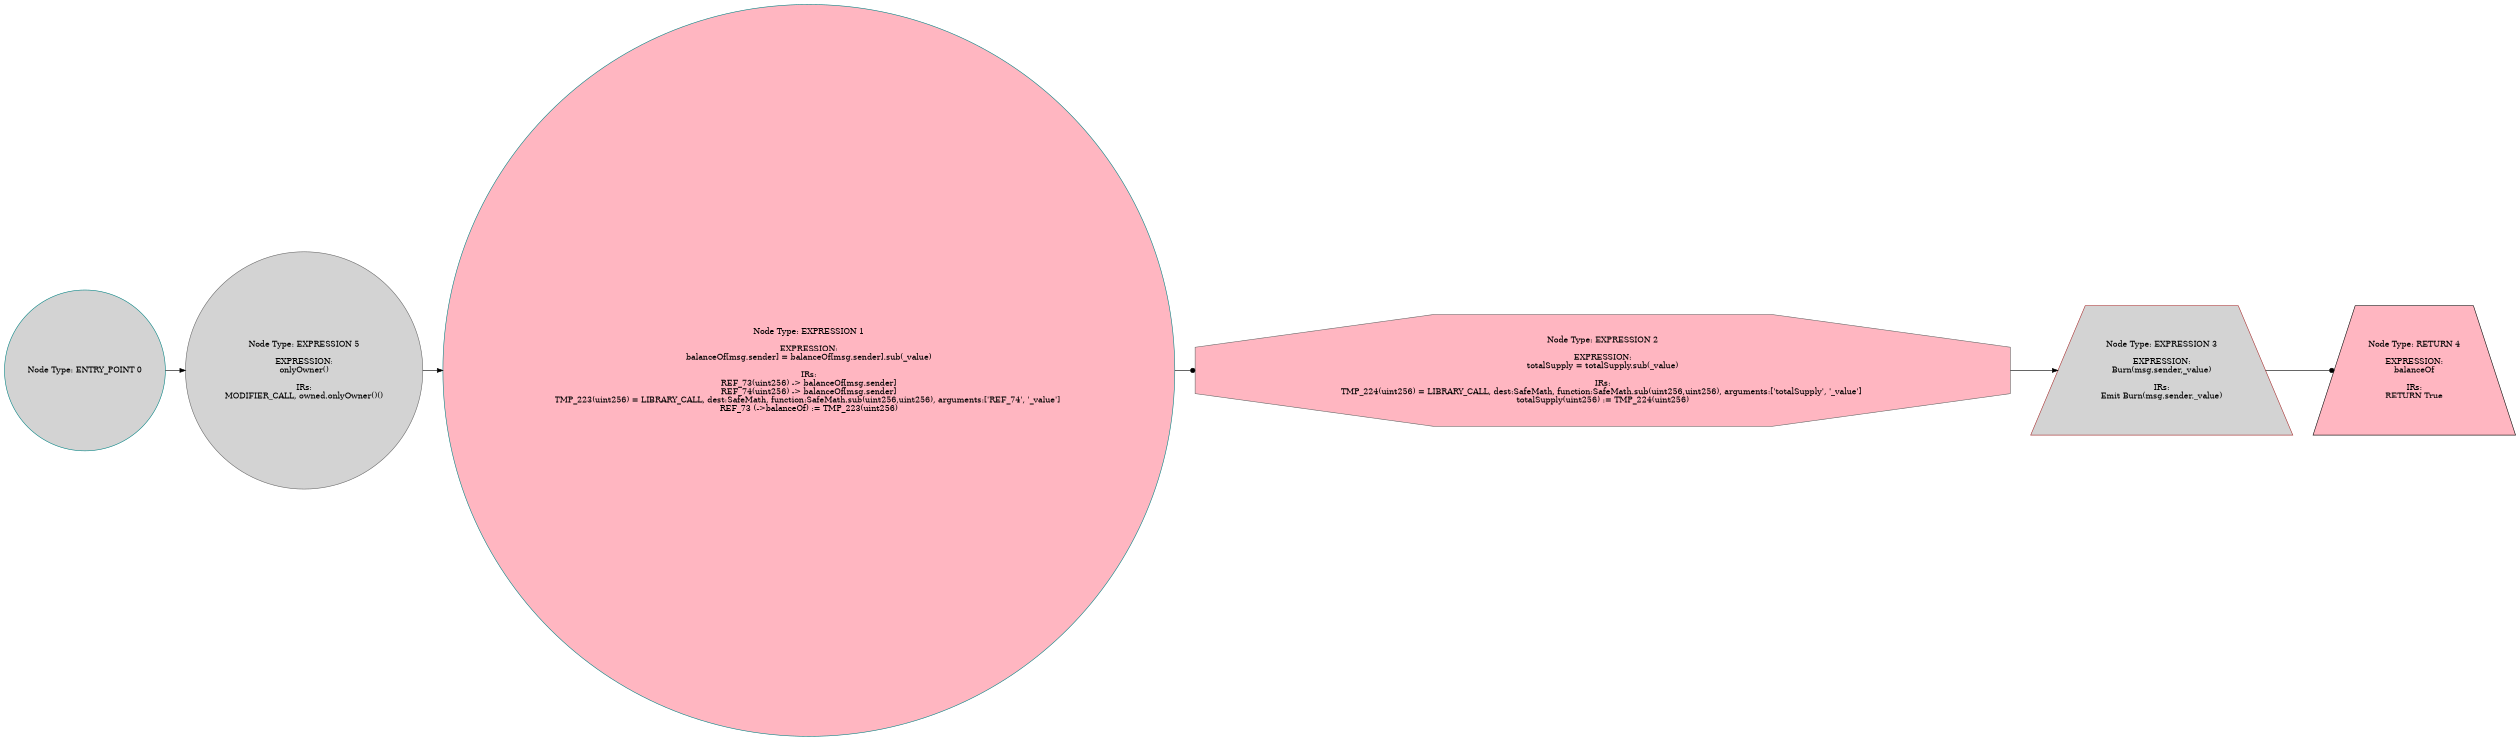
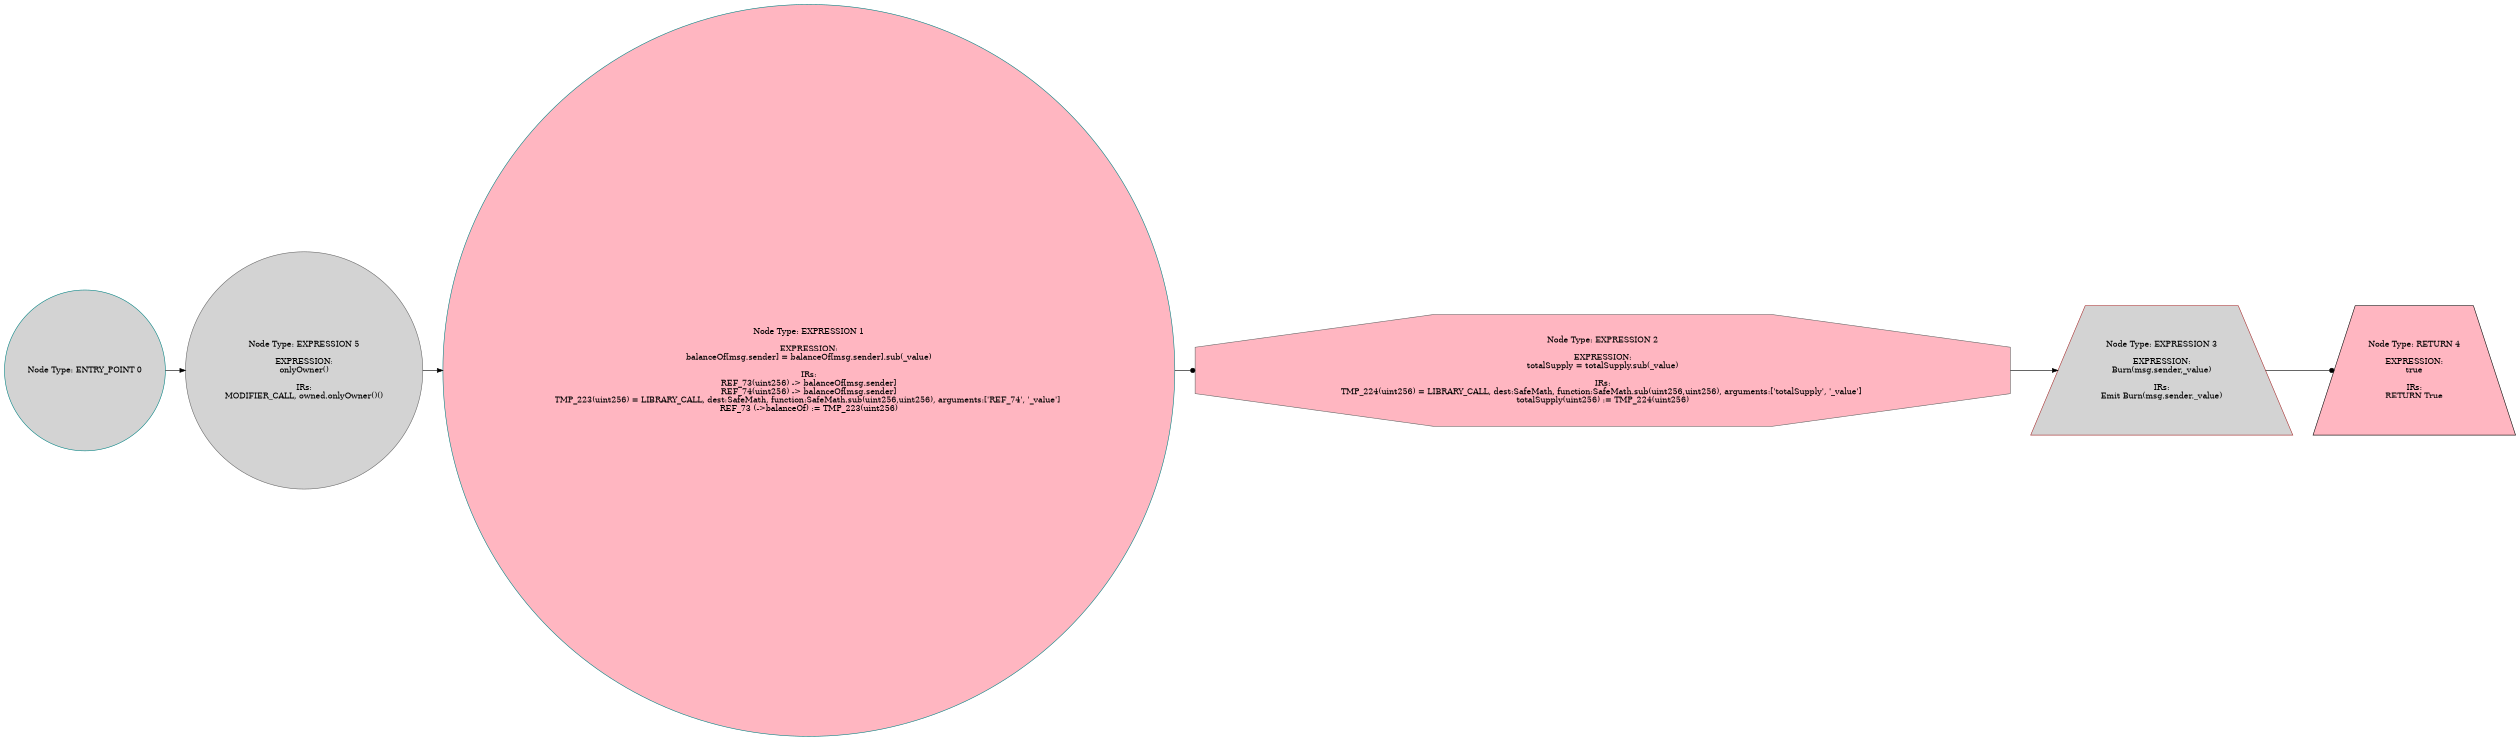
(2414, 370) -> (2414, 370)
